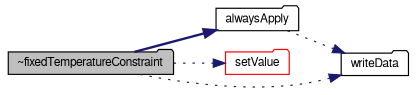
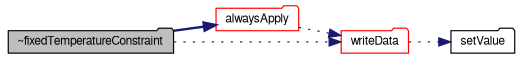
(257, 19) -> (257, 19)
(193, 63) -> (424, 42)
(257, 63) -> (483, 42)
(375, 64) -> (375, 42)
